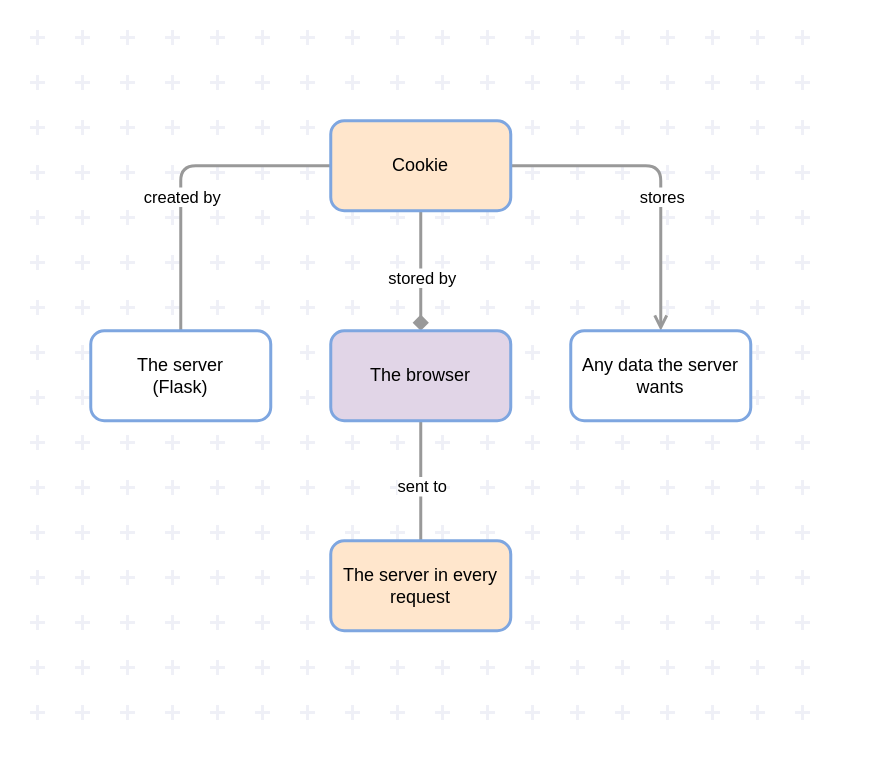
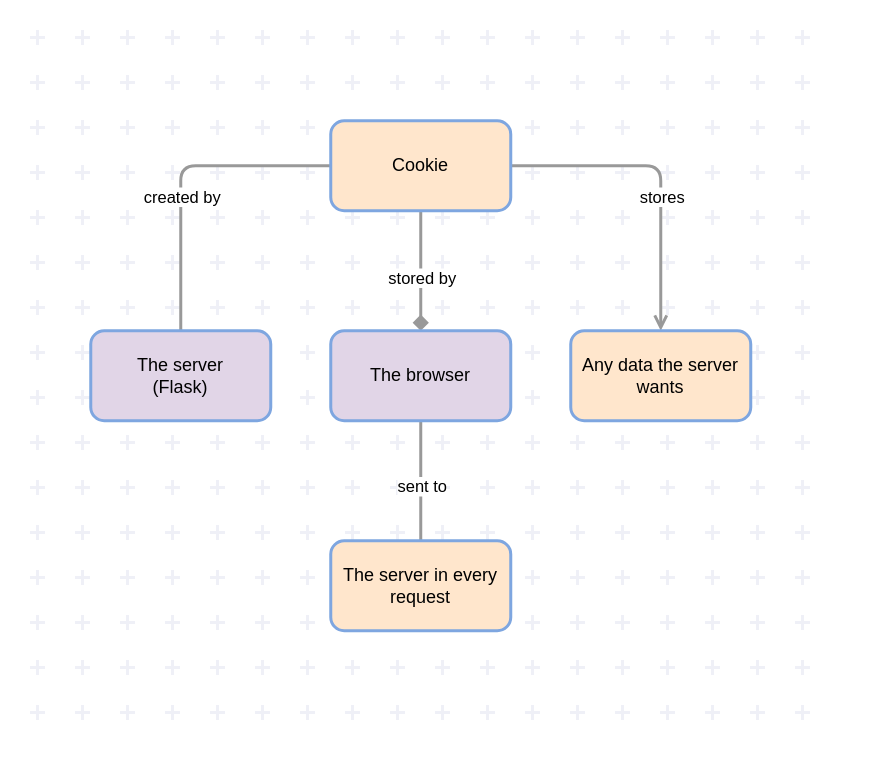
(181, 376) -> (181, 376)
(661, 376) -> (661, 376)
